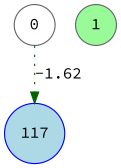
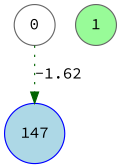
(35, 133) -> (35, 133)
